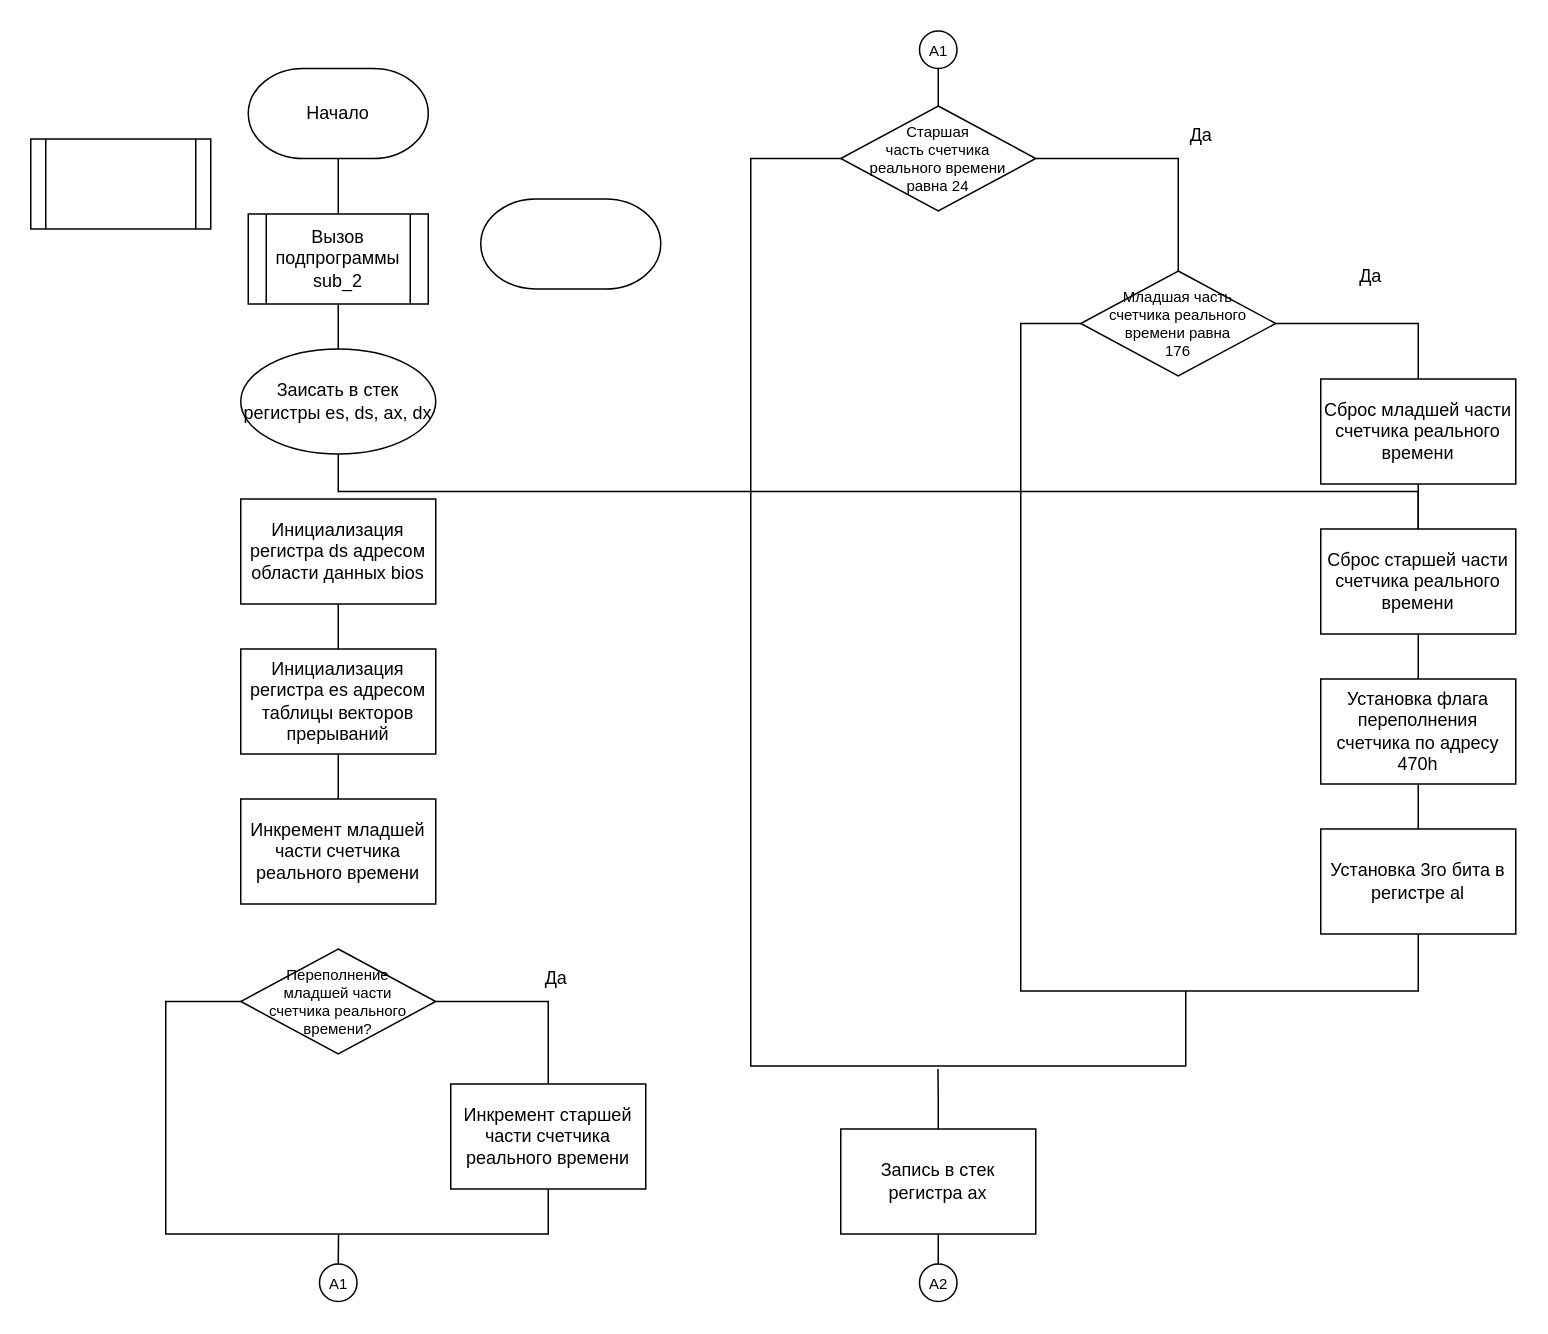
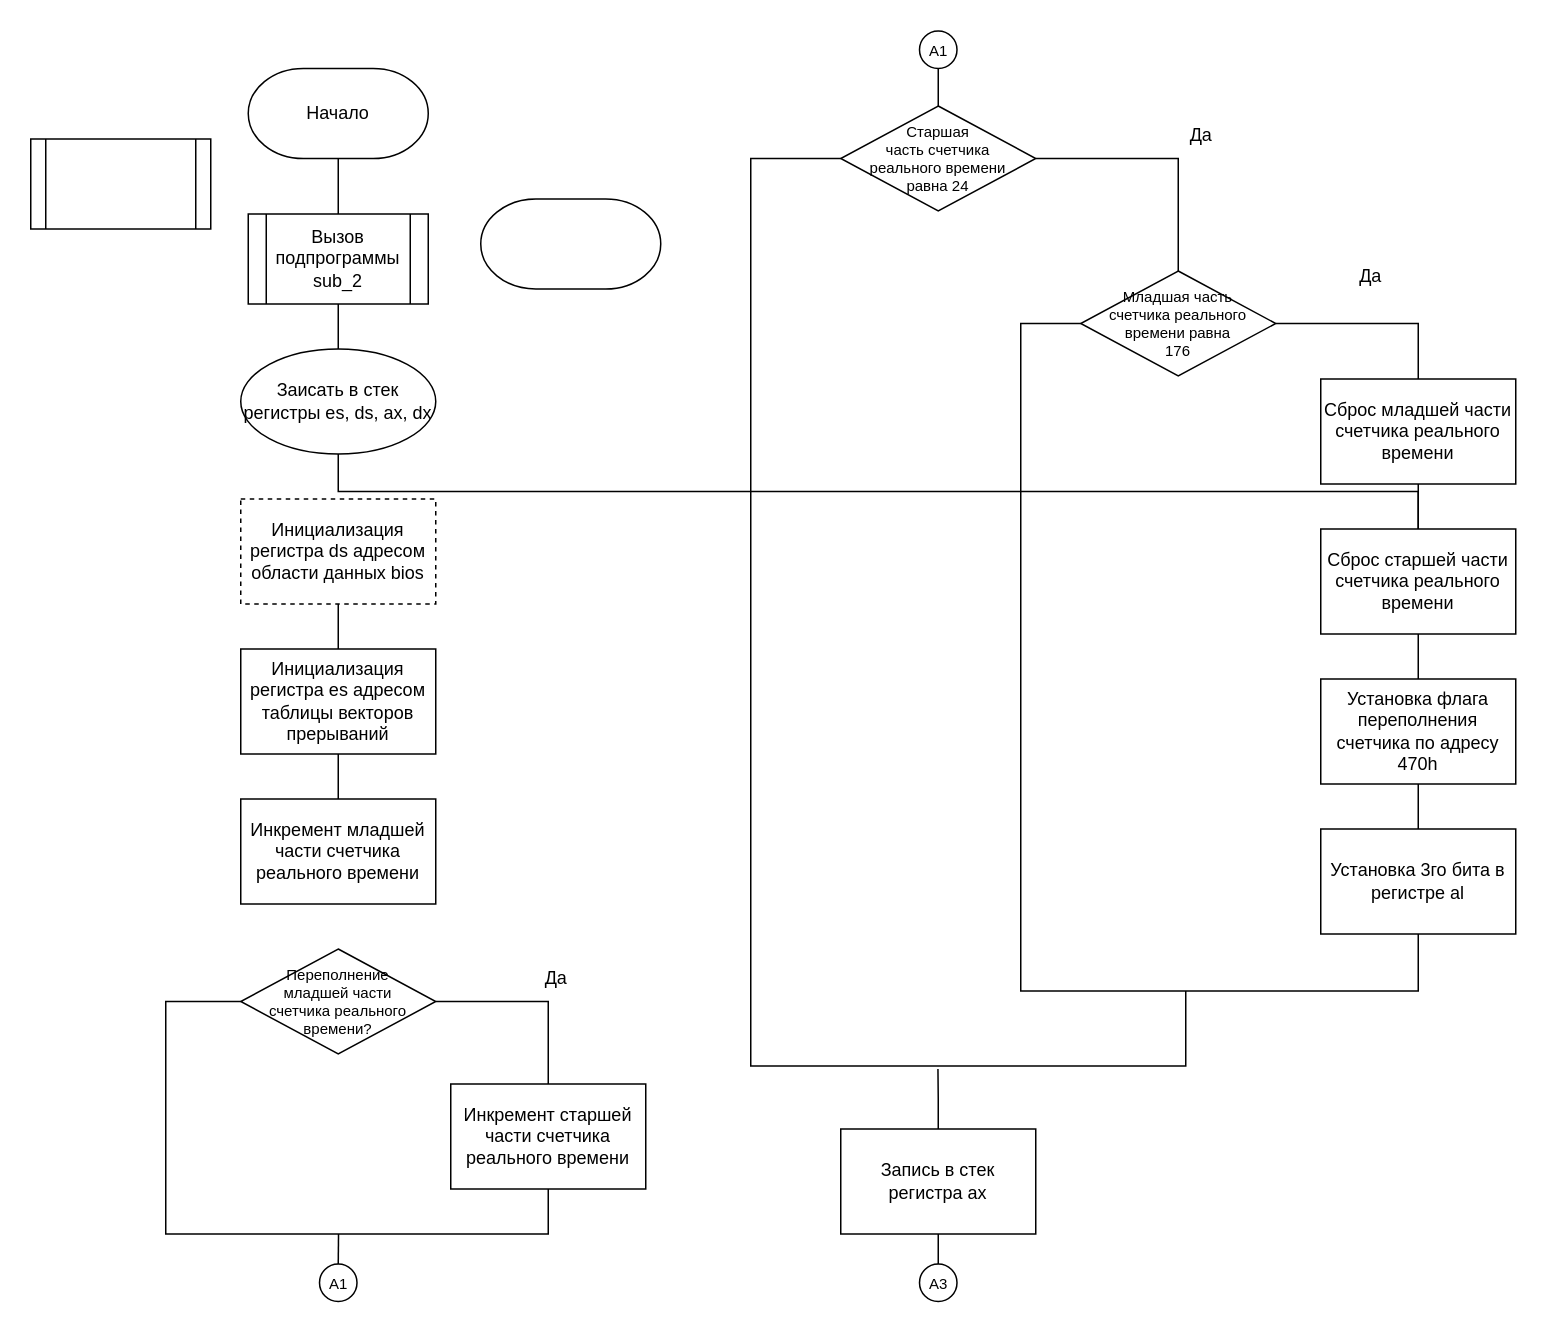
(338, 551) -> (338, 551)
(939, 1283) -> (939, 1283)
